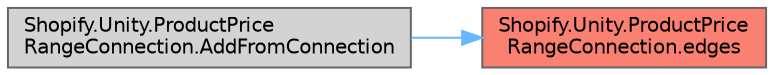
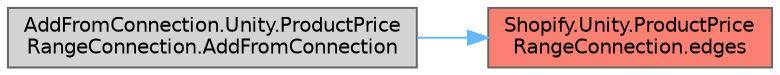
(209, 38) -> (212, 38)
